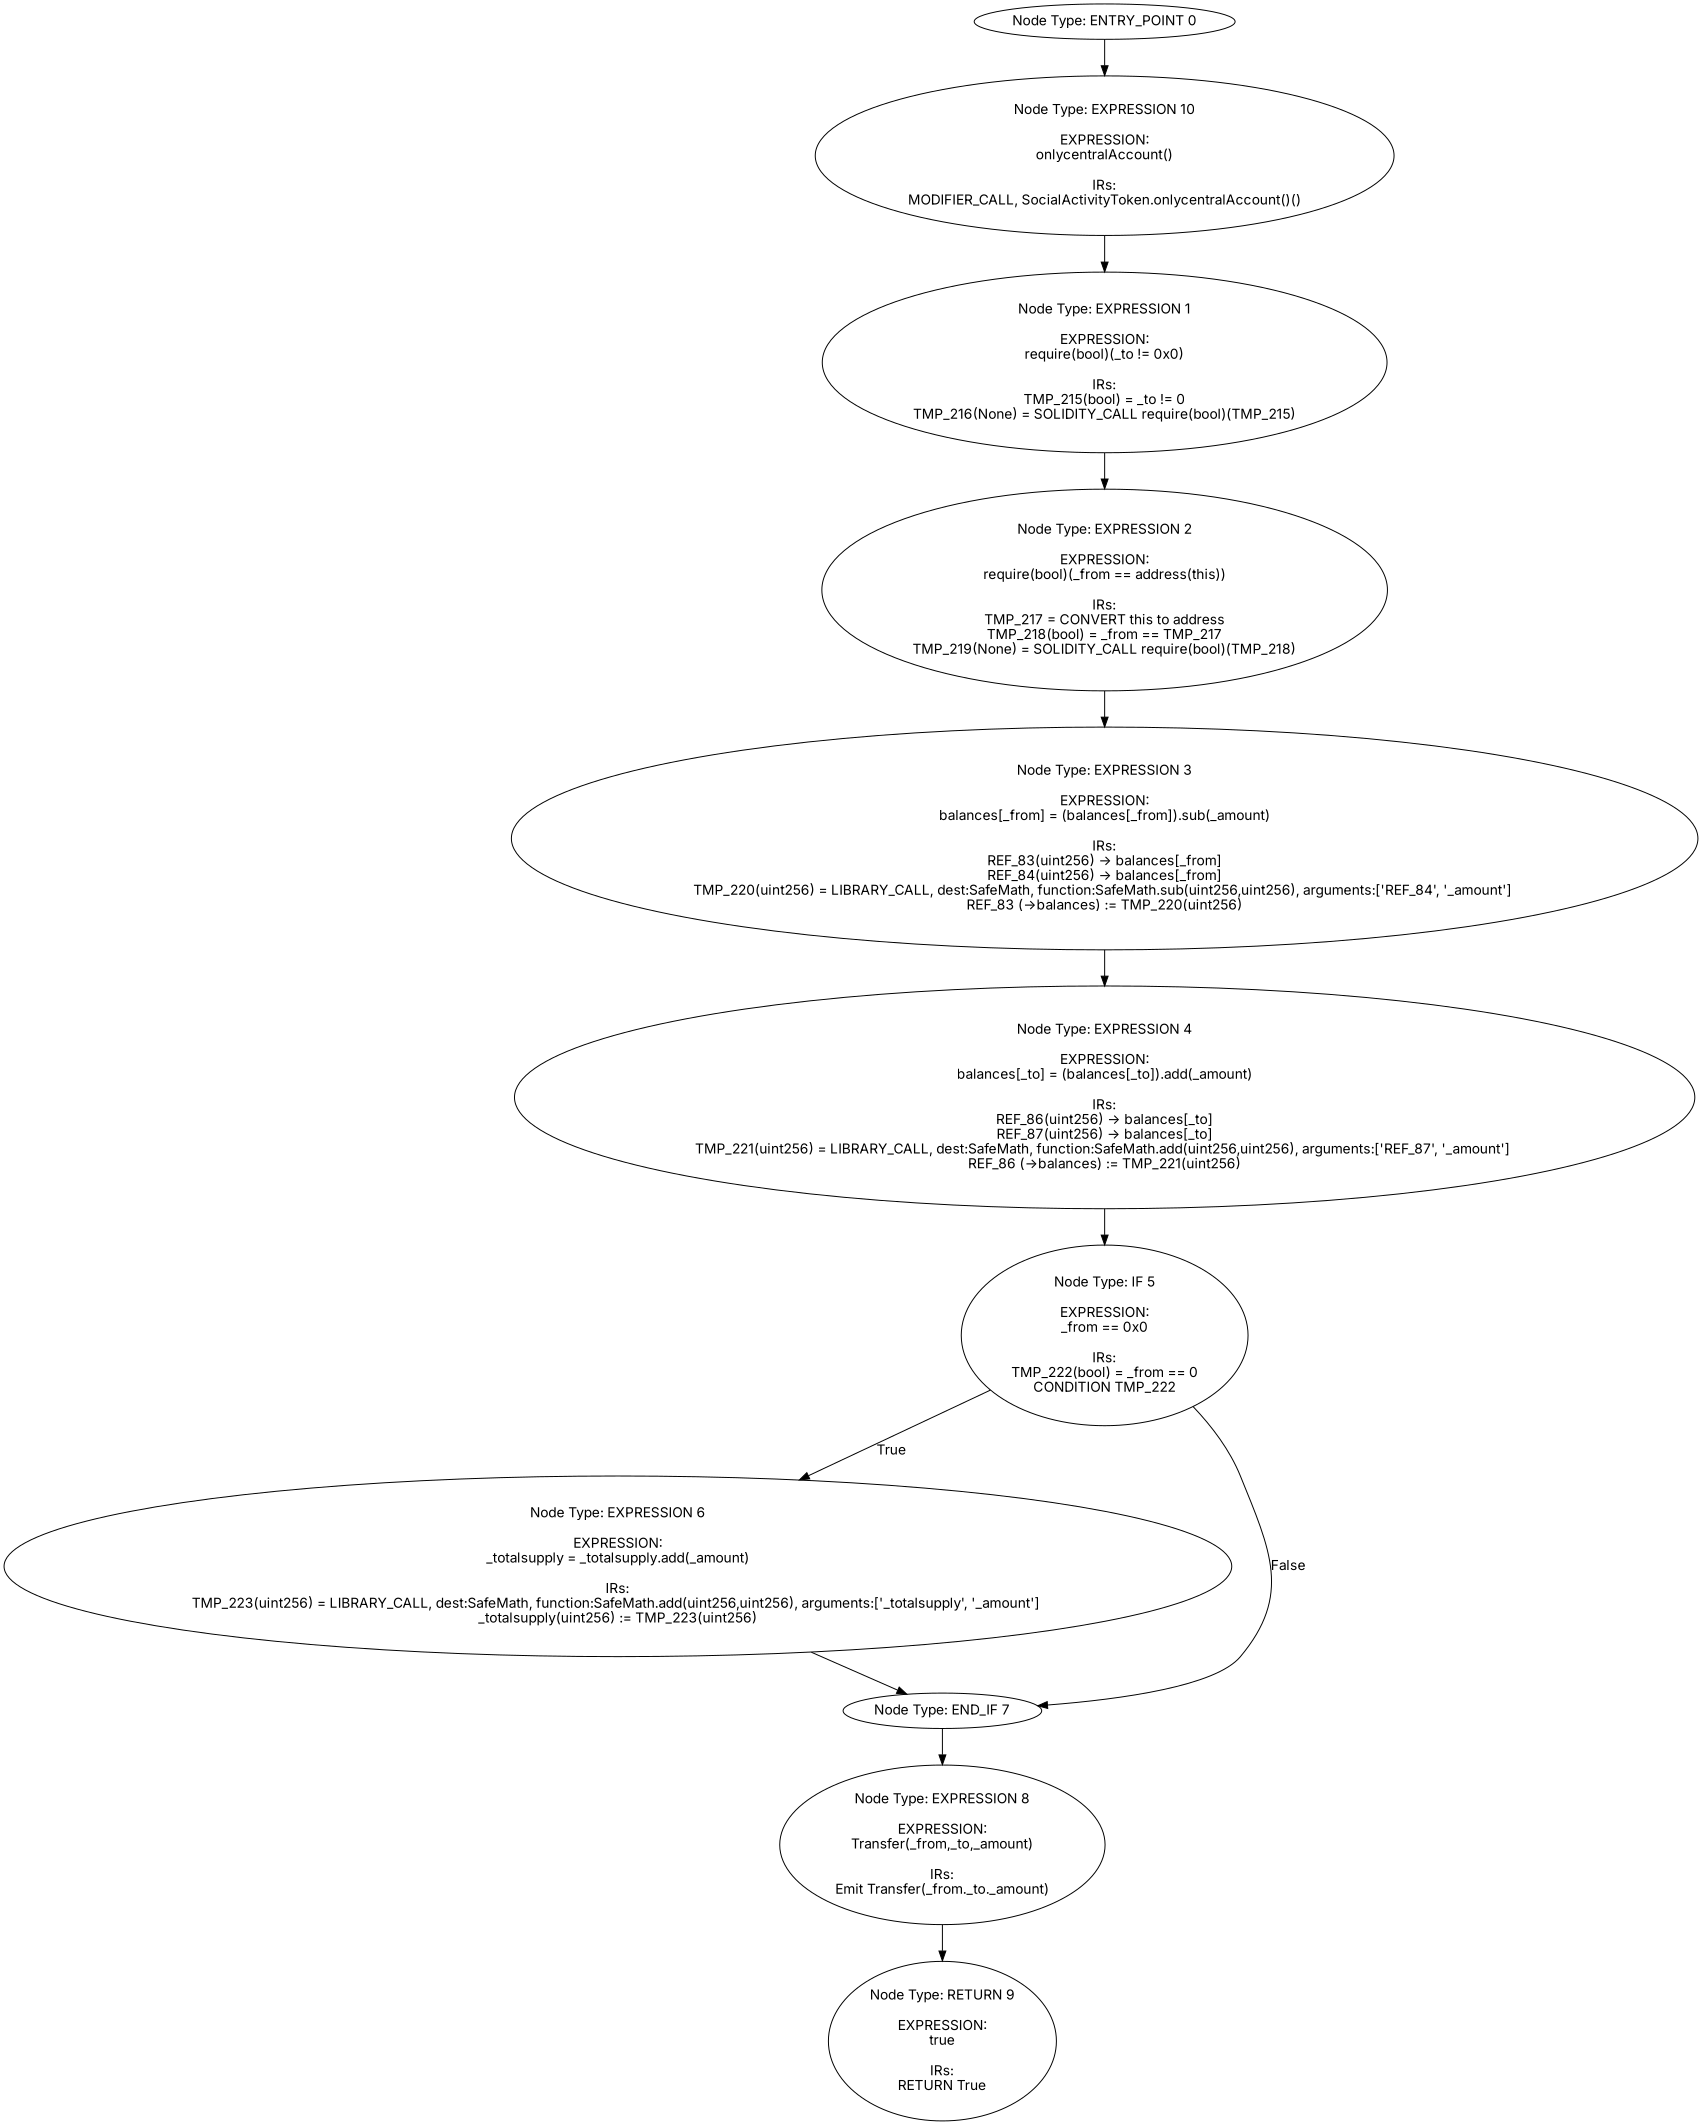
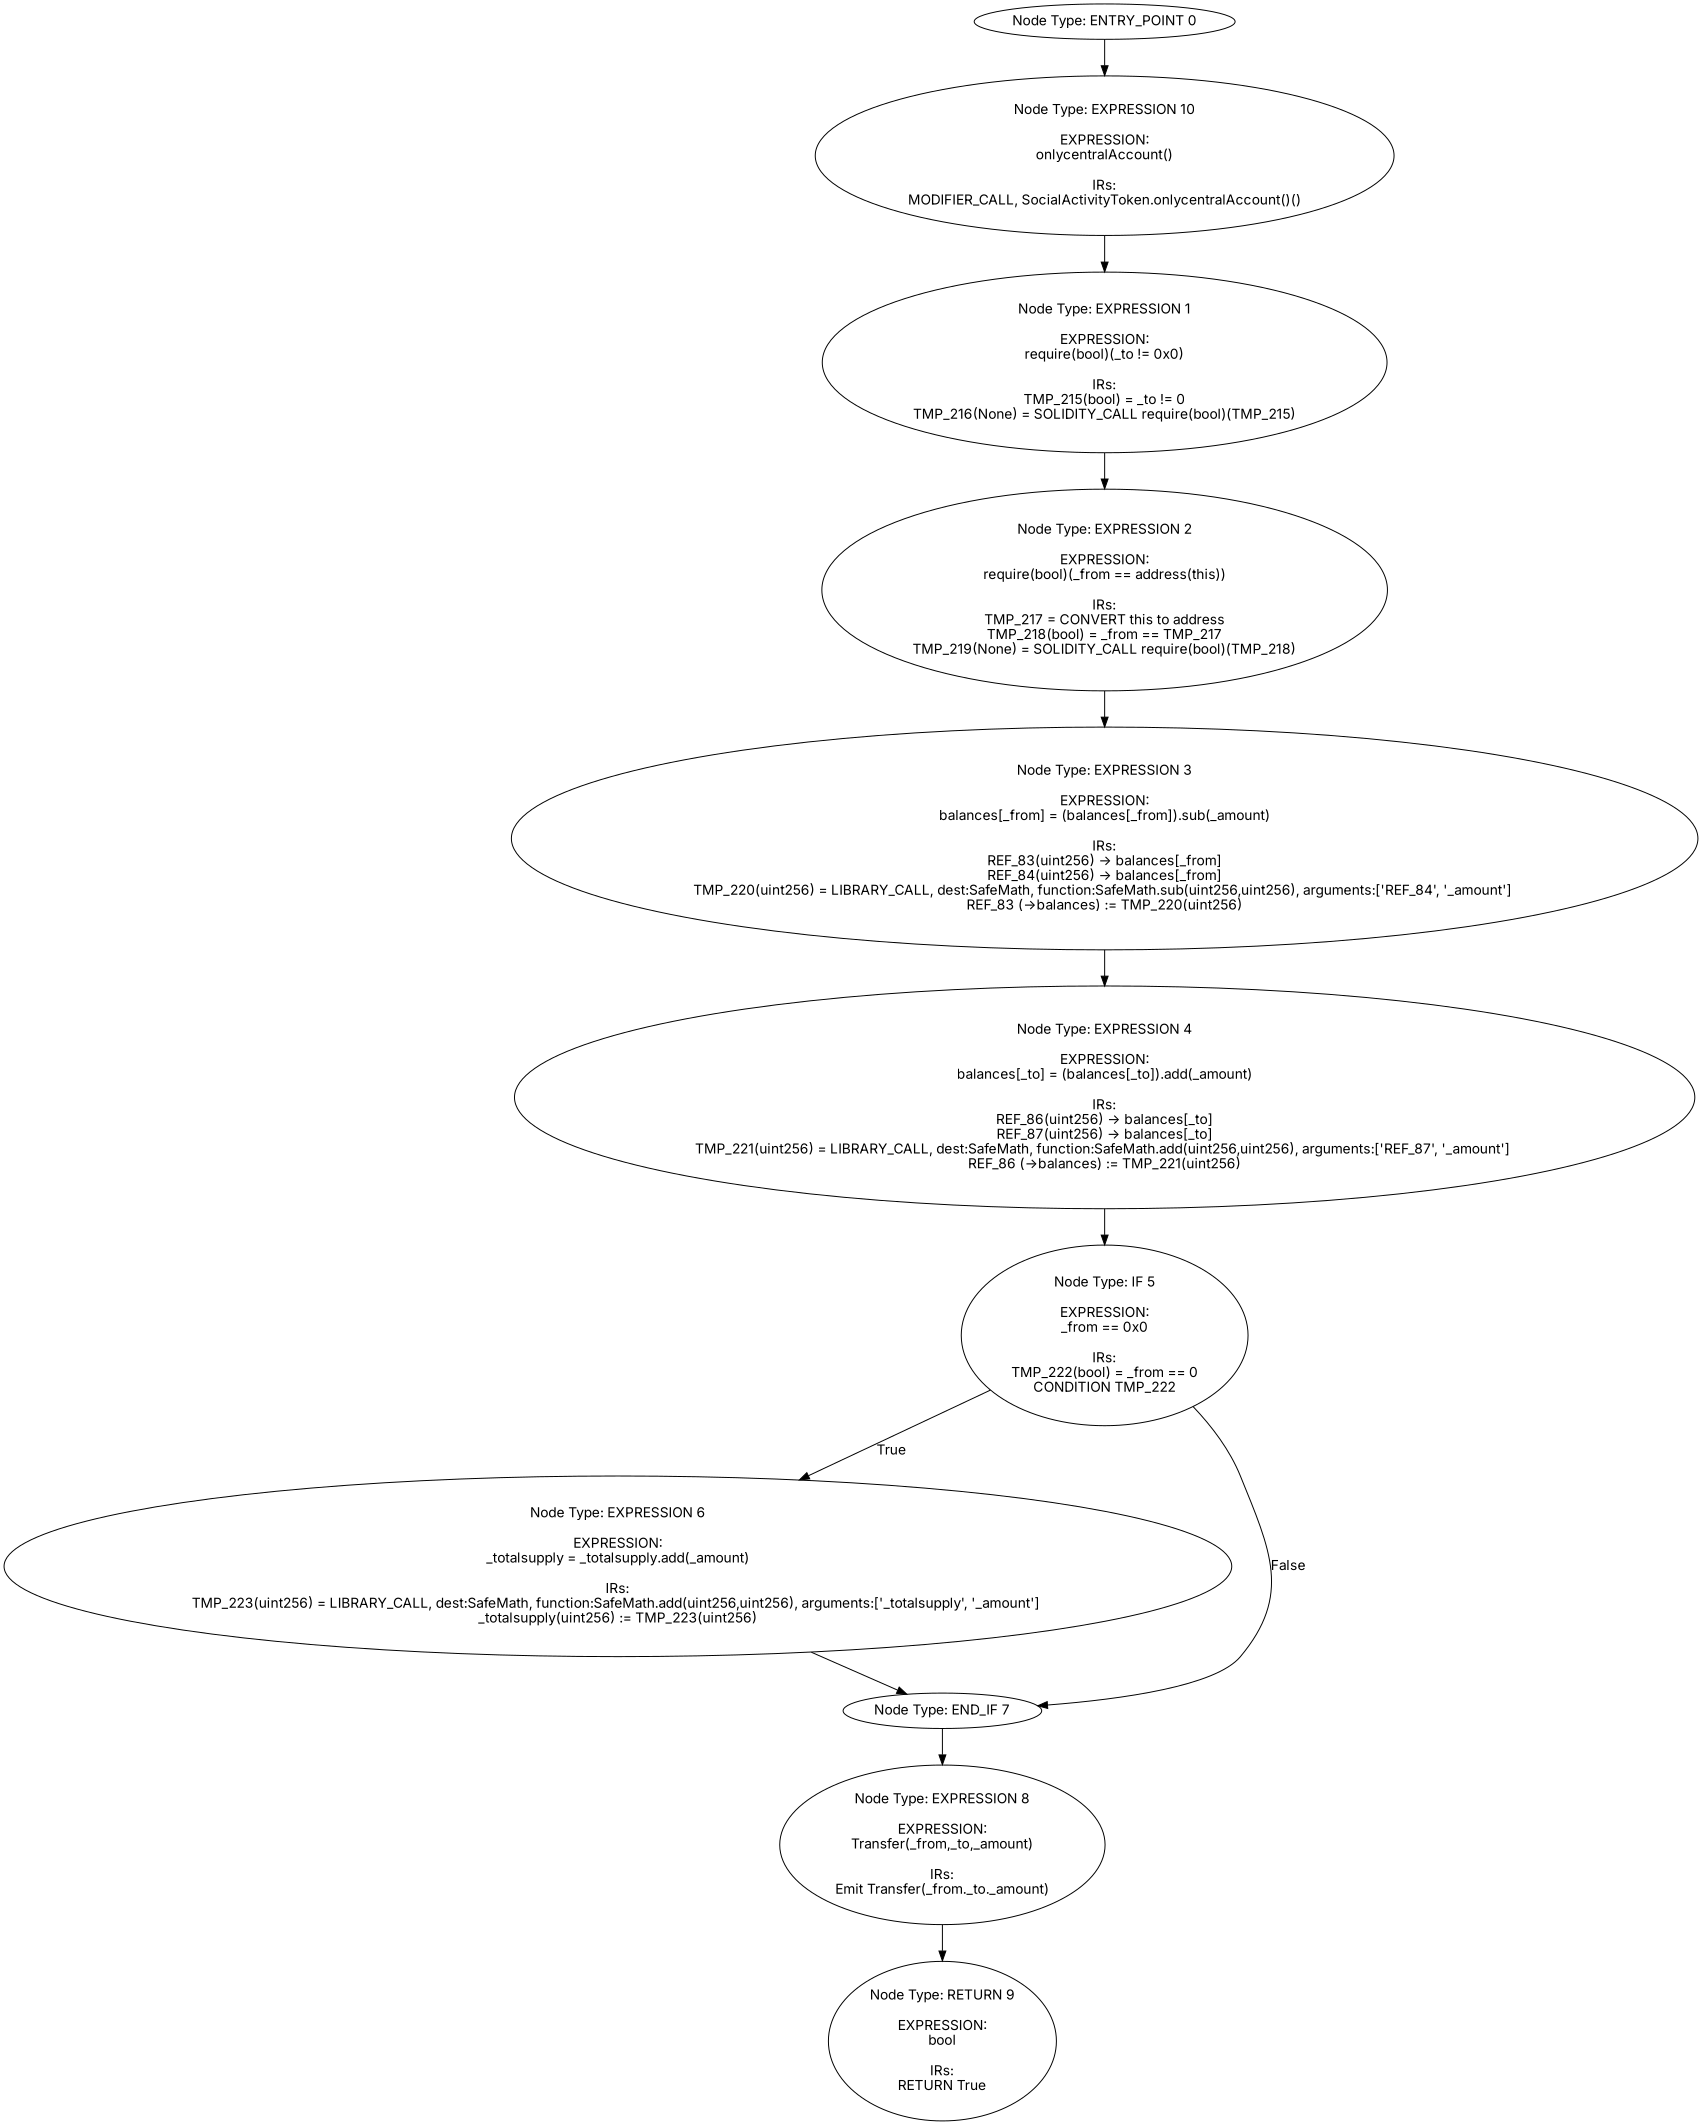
(942, 2041) -> (942, 2041)
